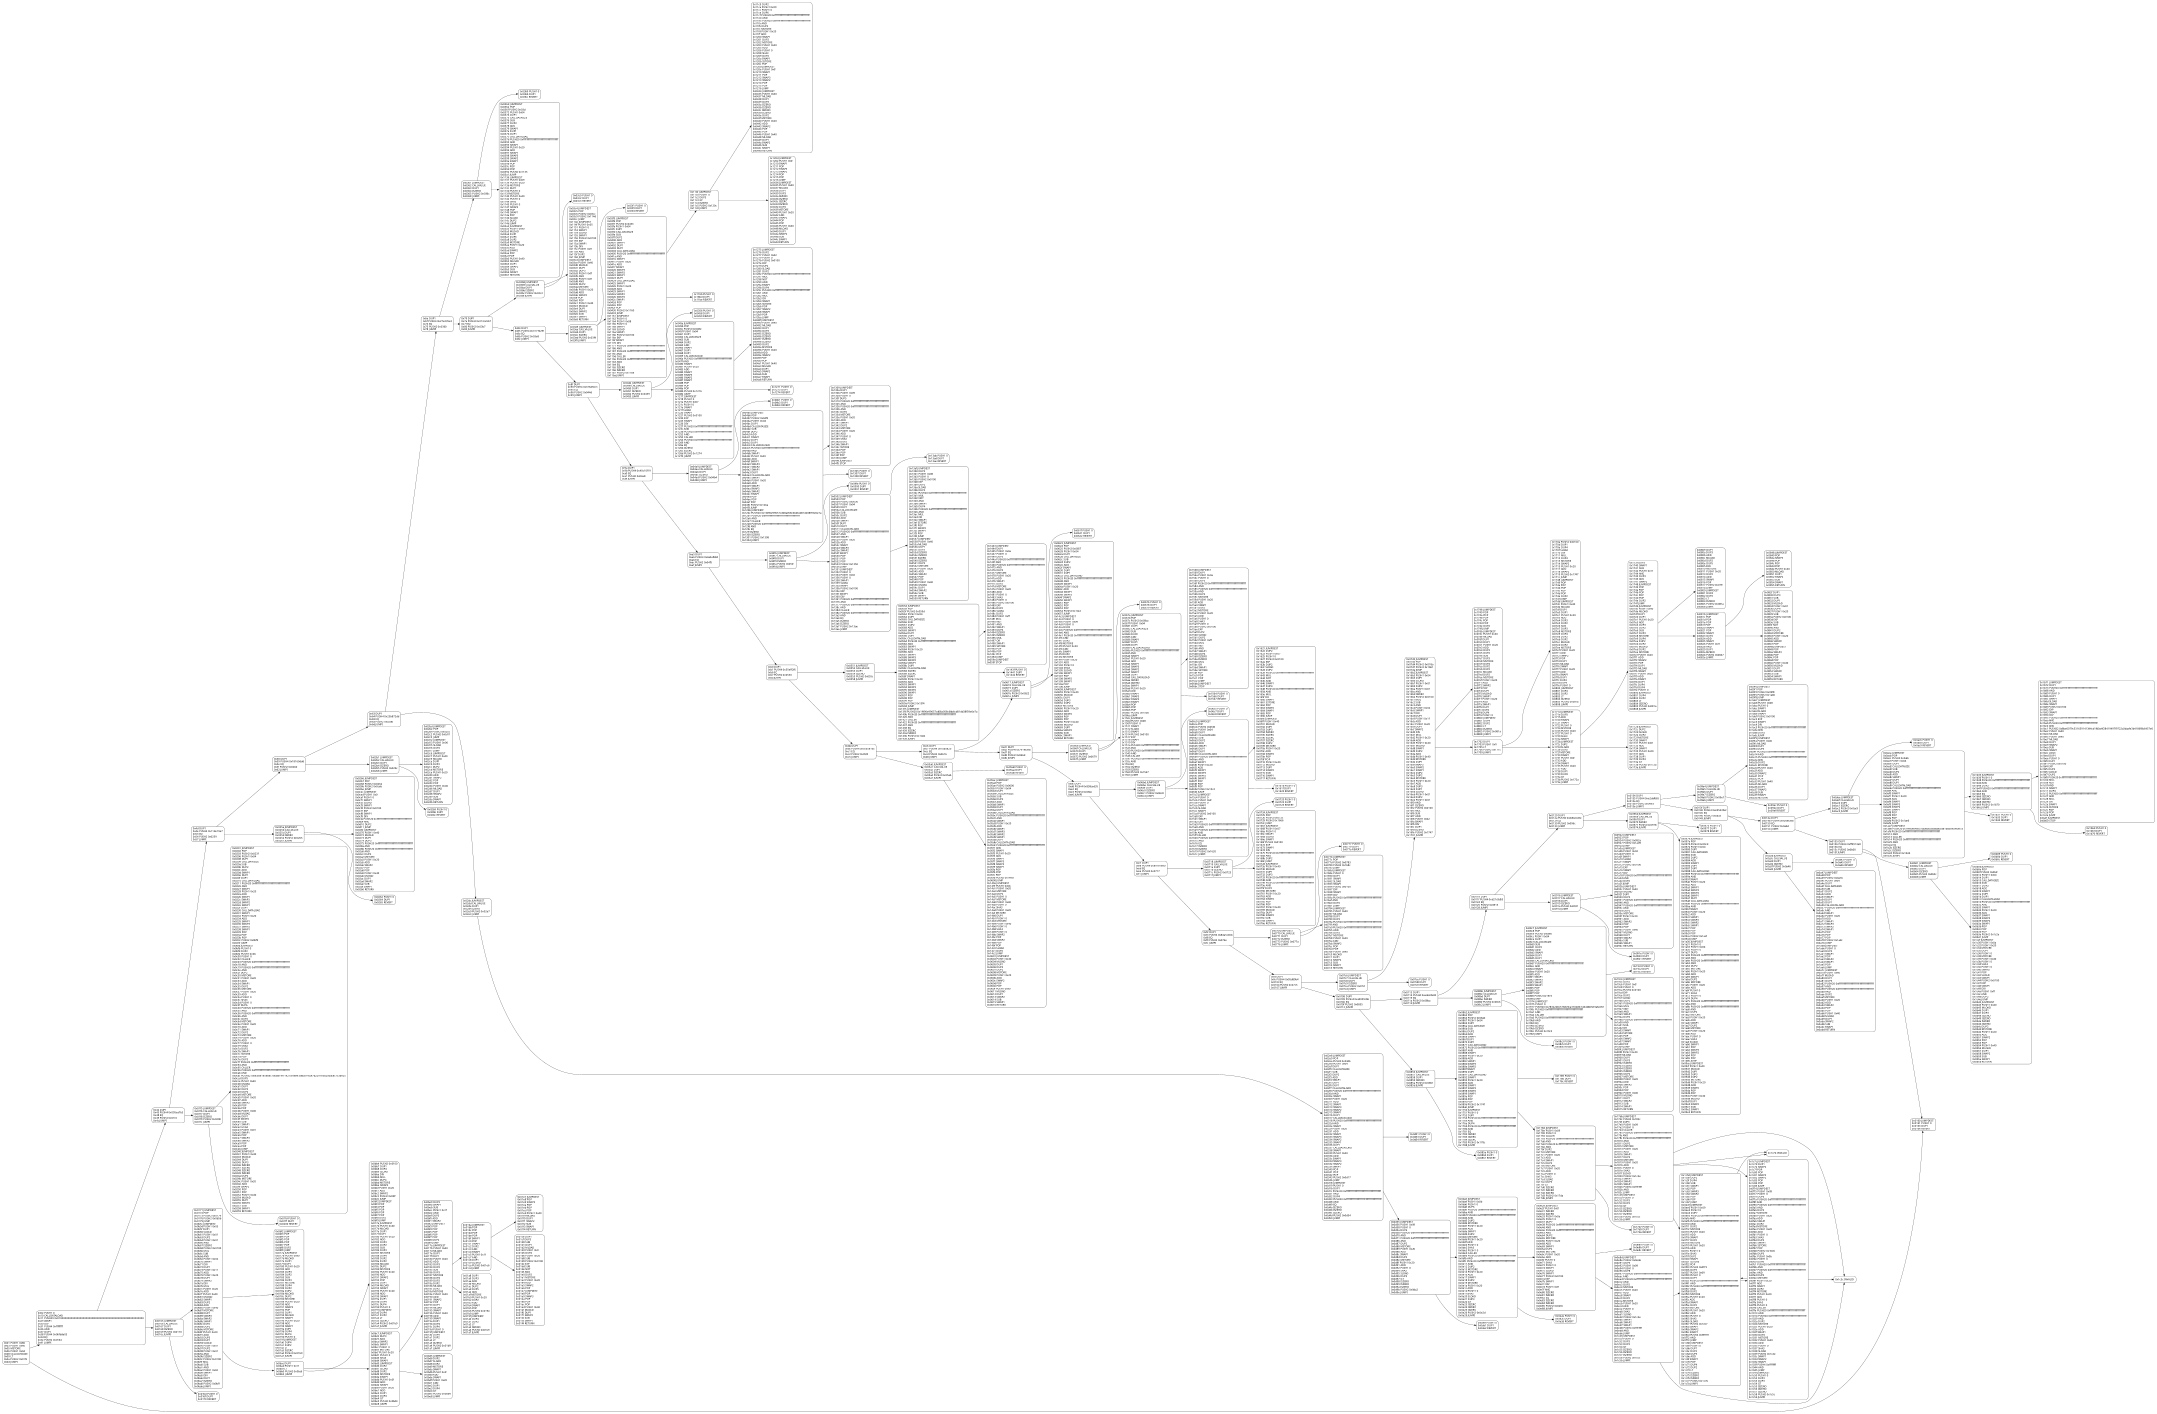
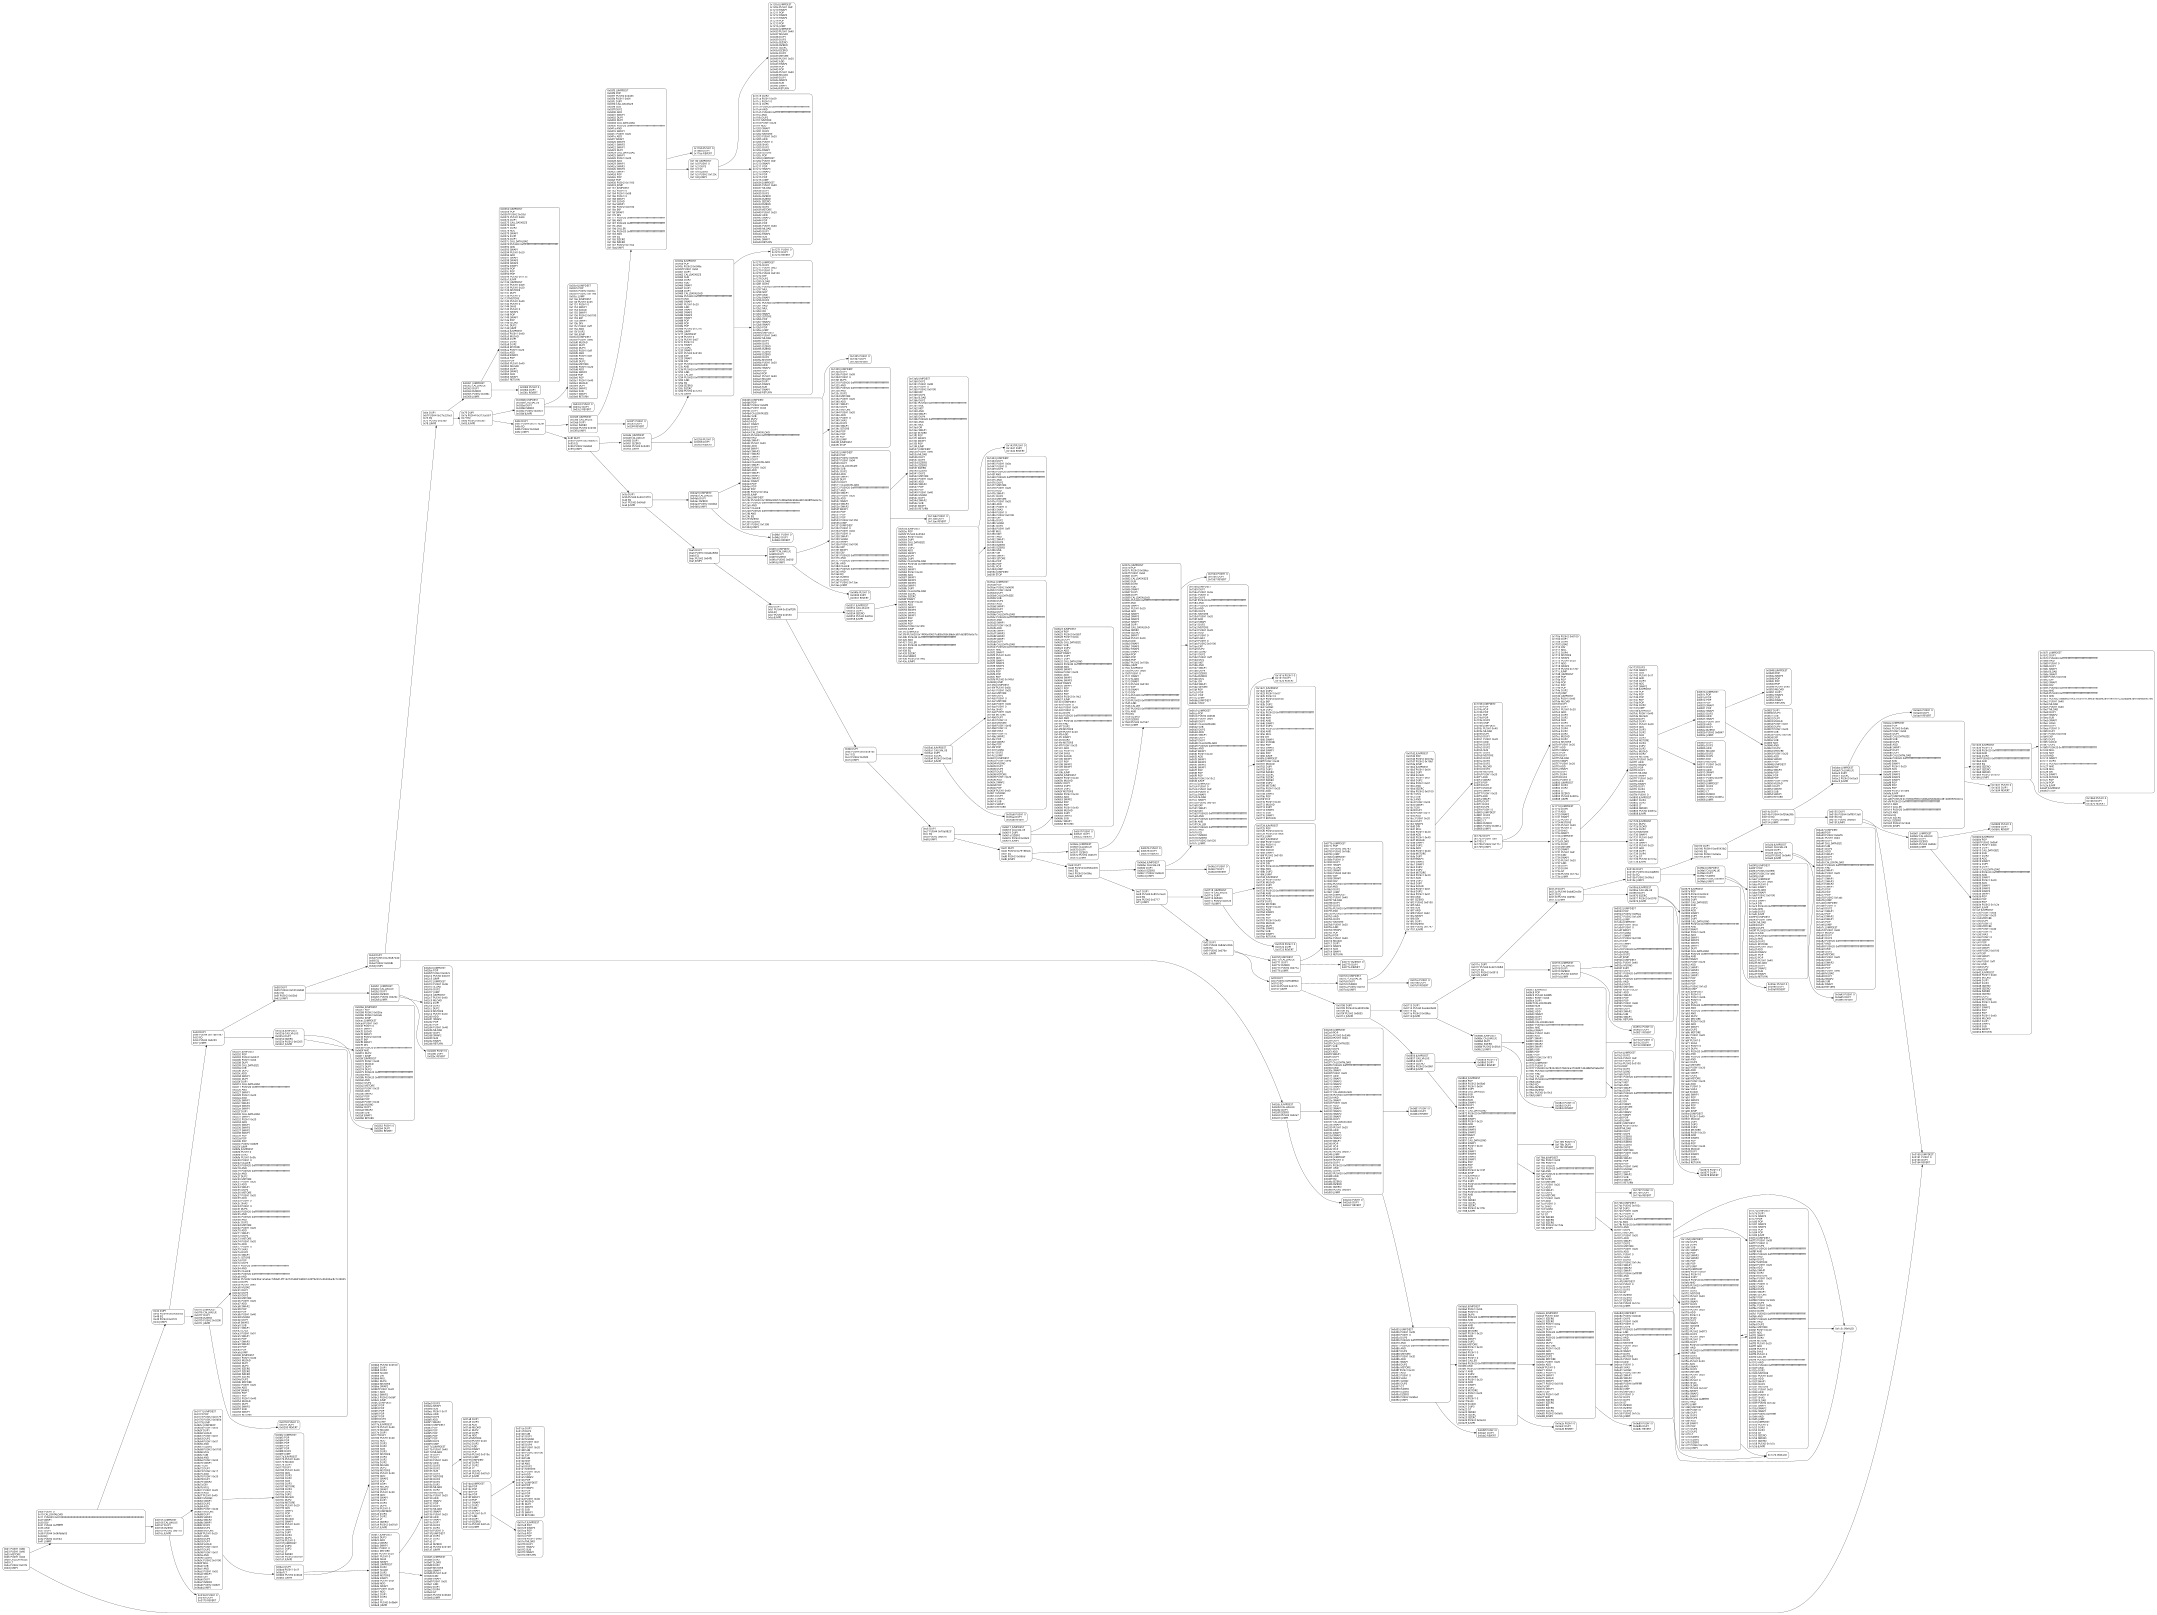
(1353, 847) -> (1353, 965)
none -> (1353, 1203)
